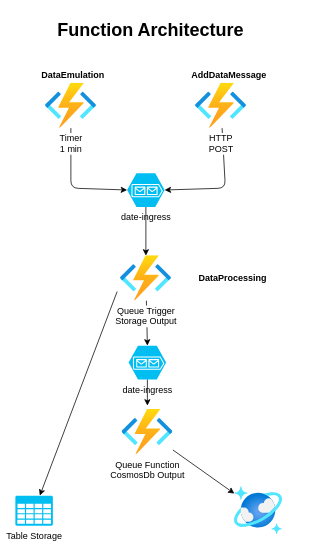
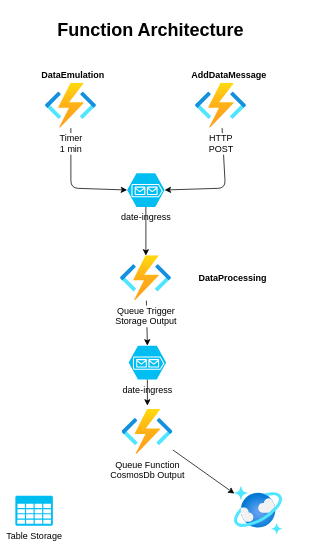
(80, 391) -> none
